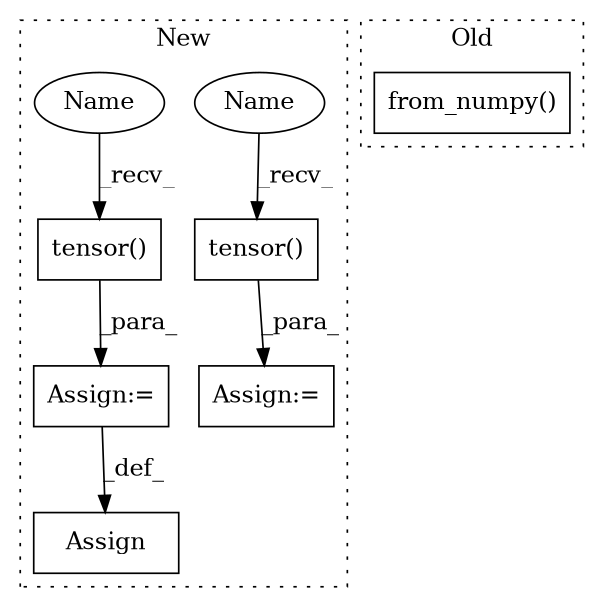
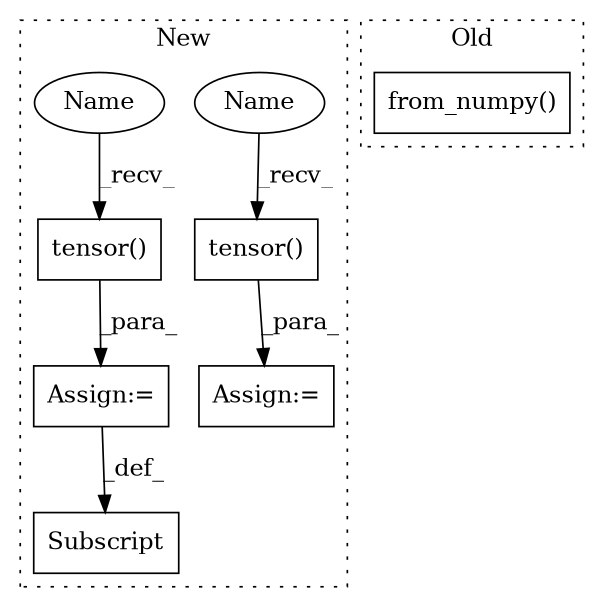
(106, 543) -> (106, 543)
